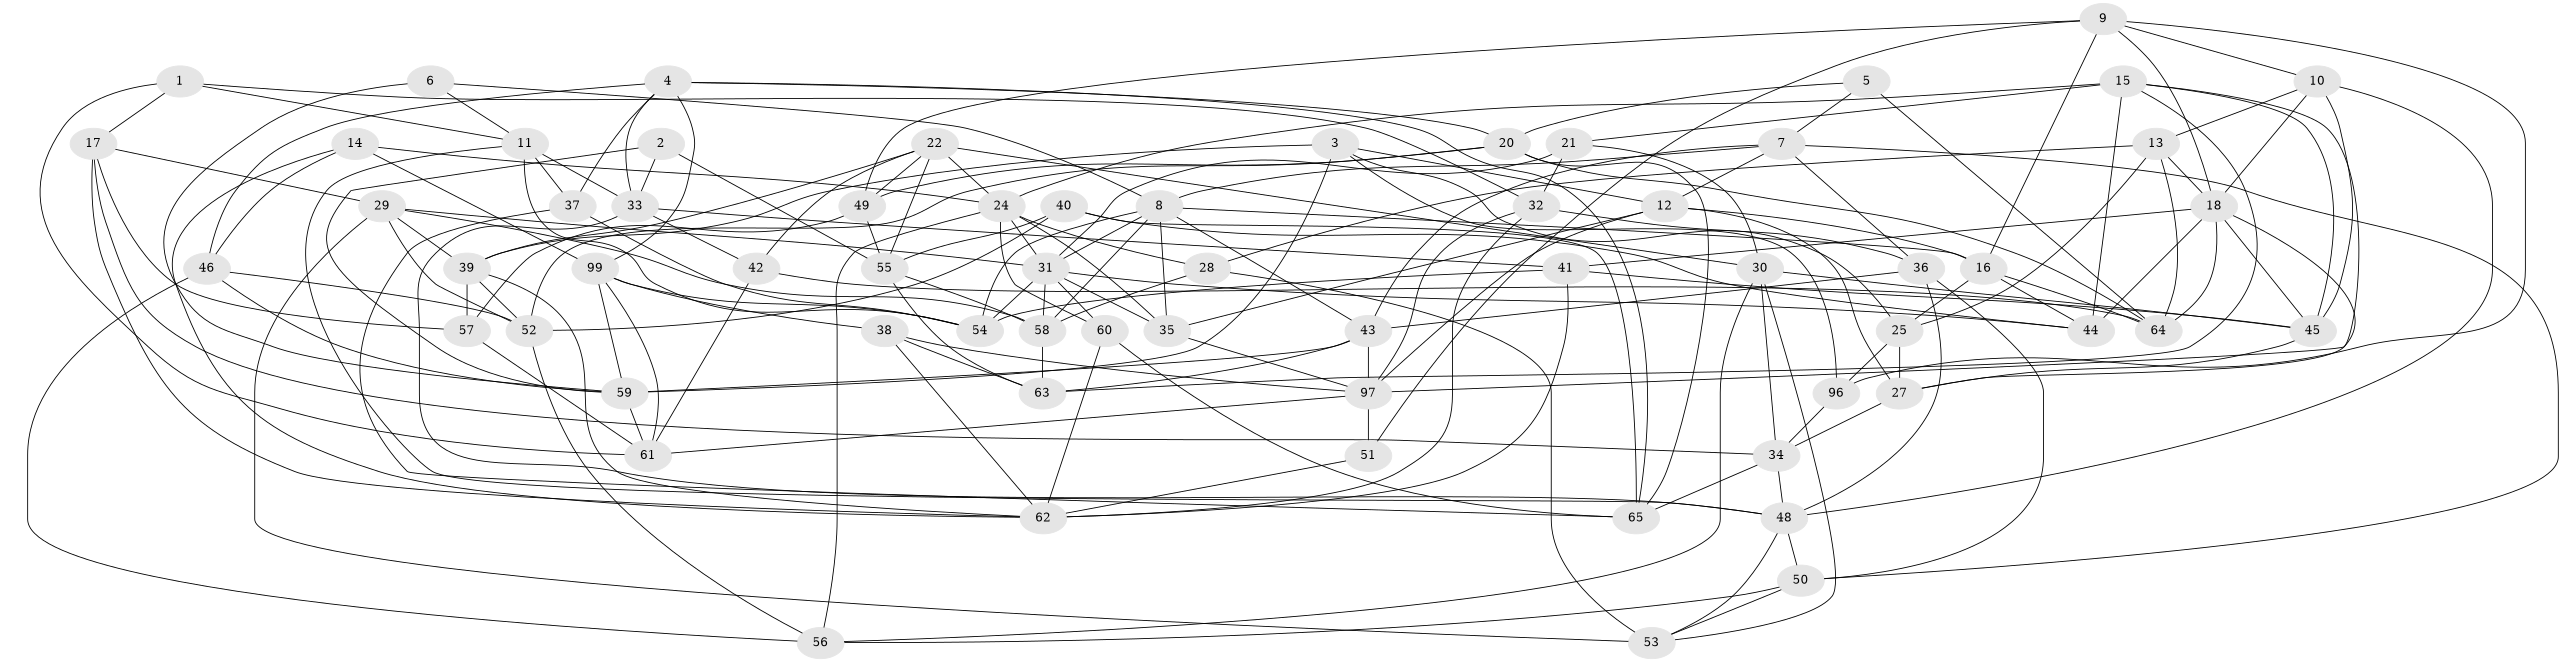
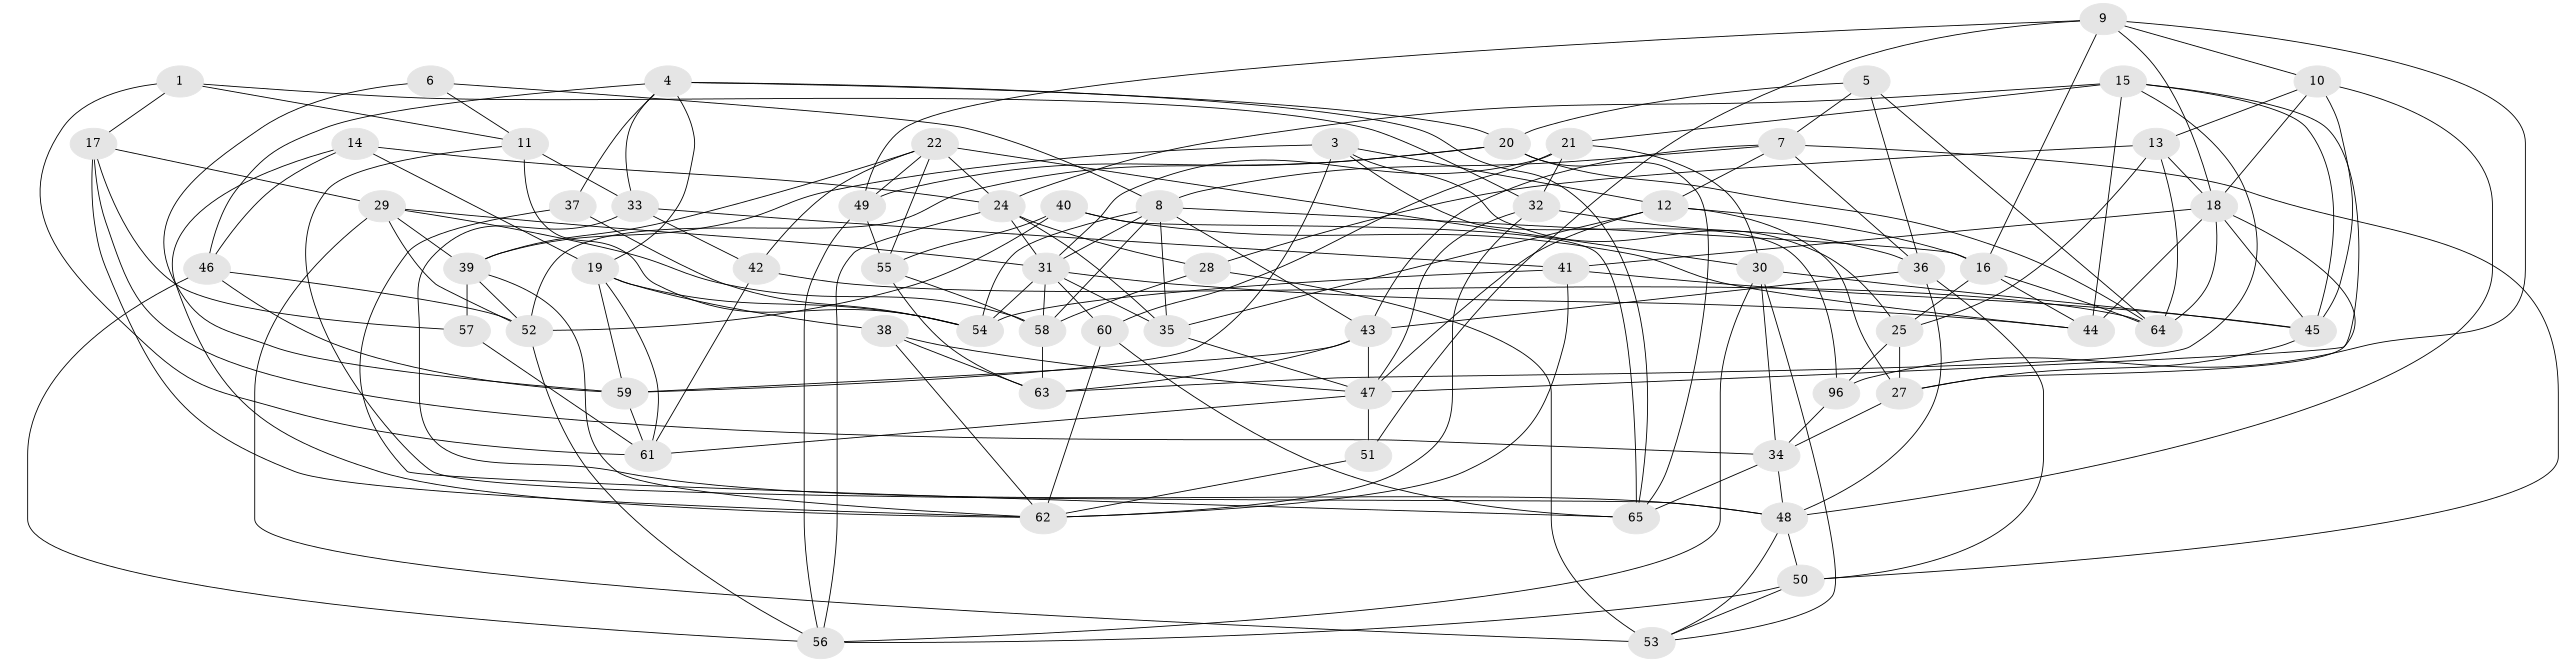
(661, 144) -> none
(549, 175) -> none
none -> (1894, 175)
(645, 225) -> (804, 418)
(595, 269) -> (595, 269)
(1015, 285) -> (1328, 245)
(1368, 393) -> (1368, 393)
